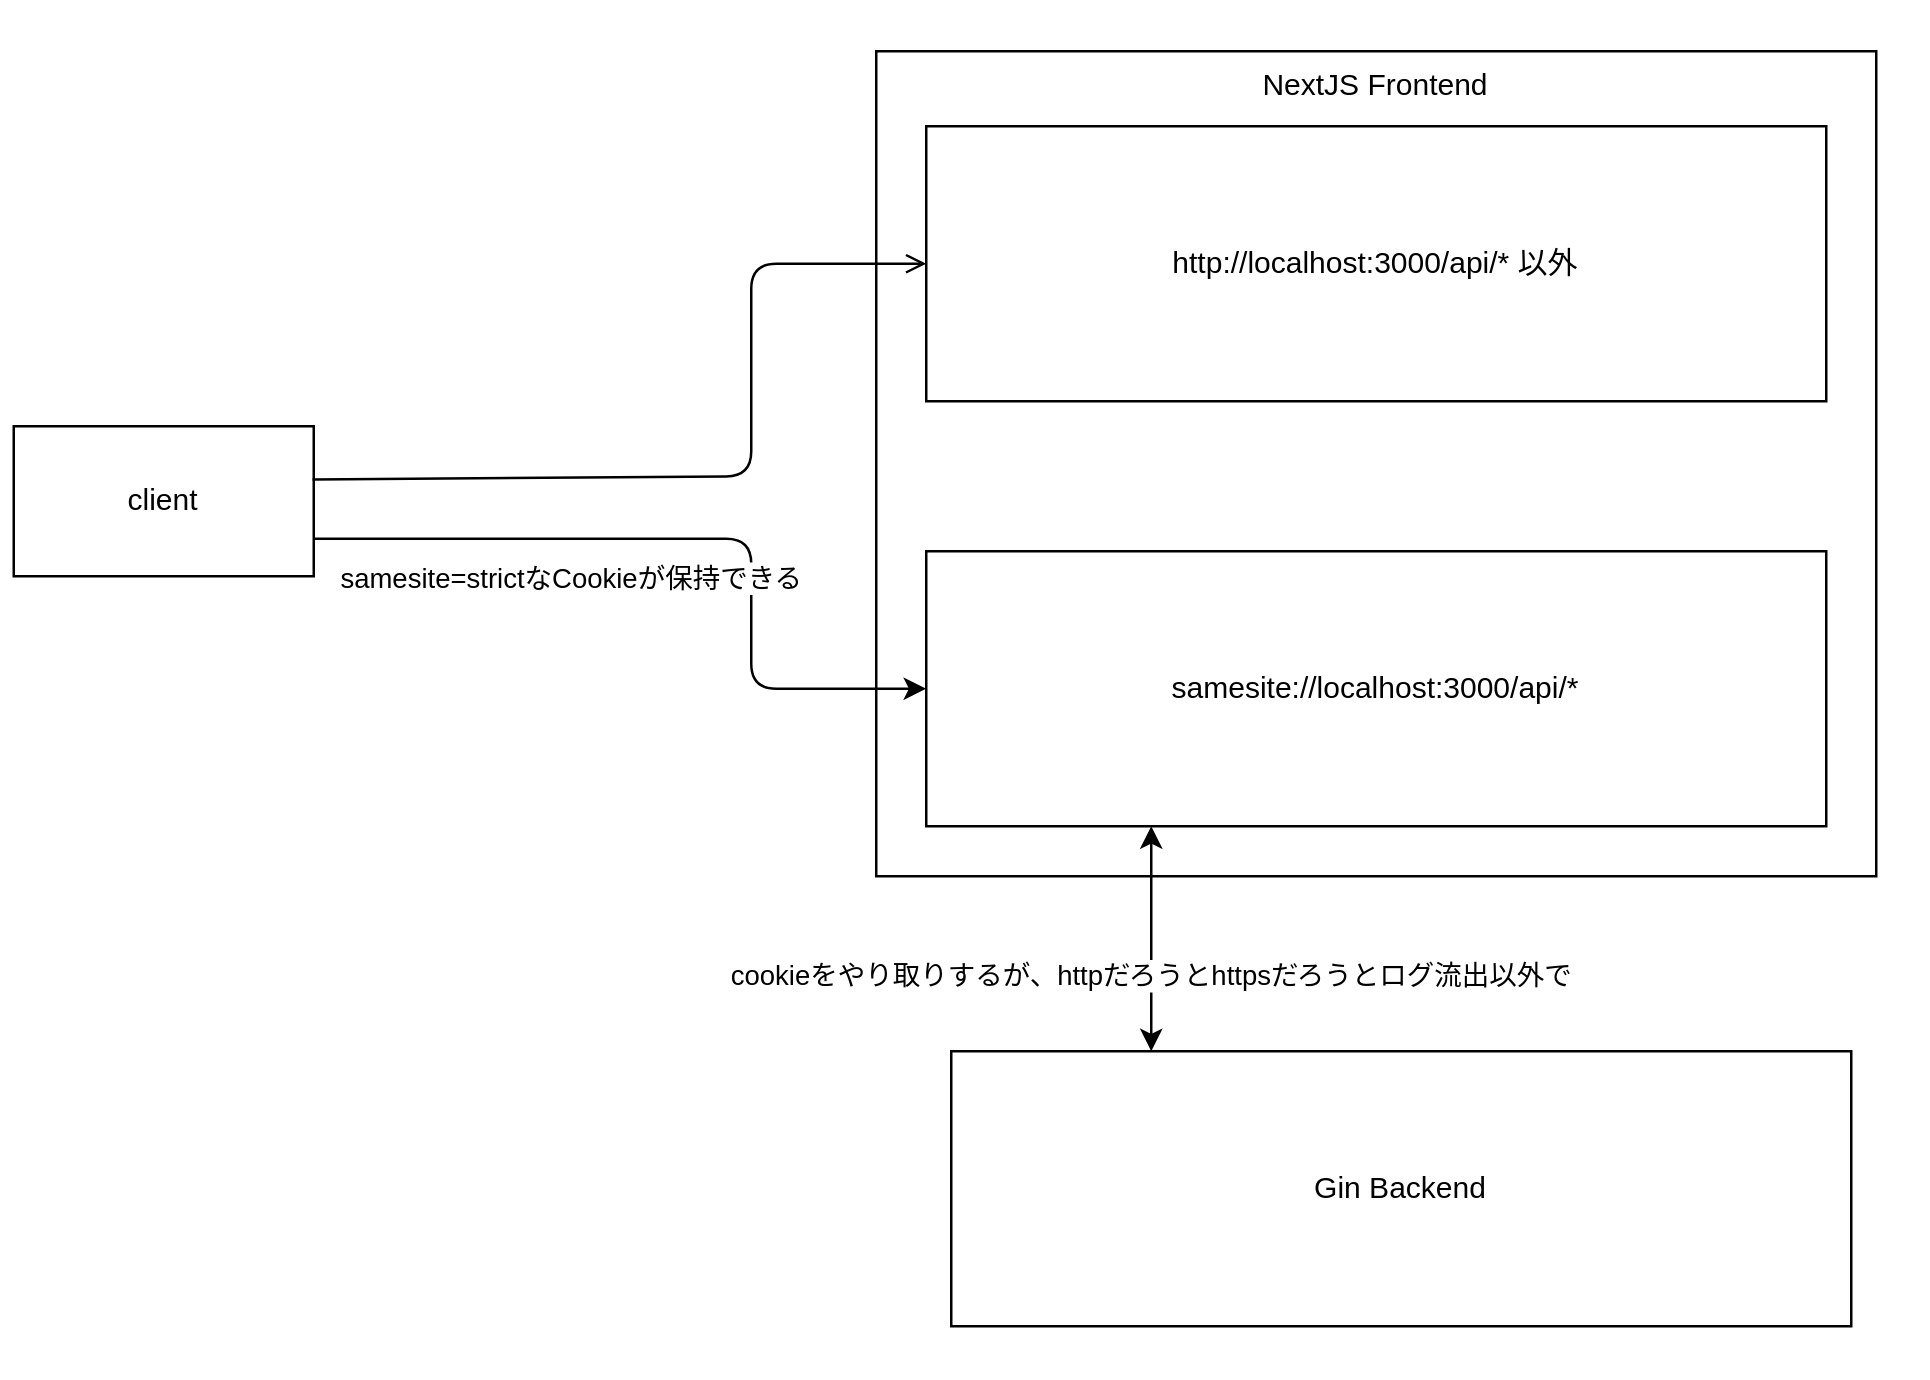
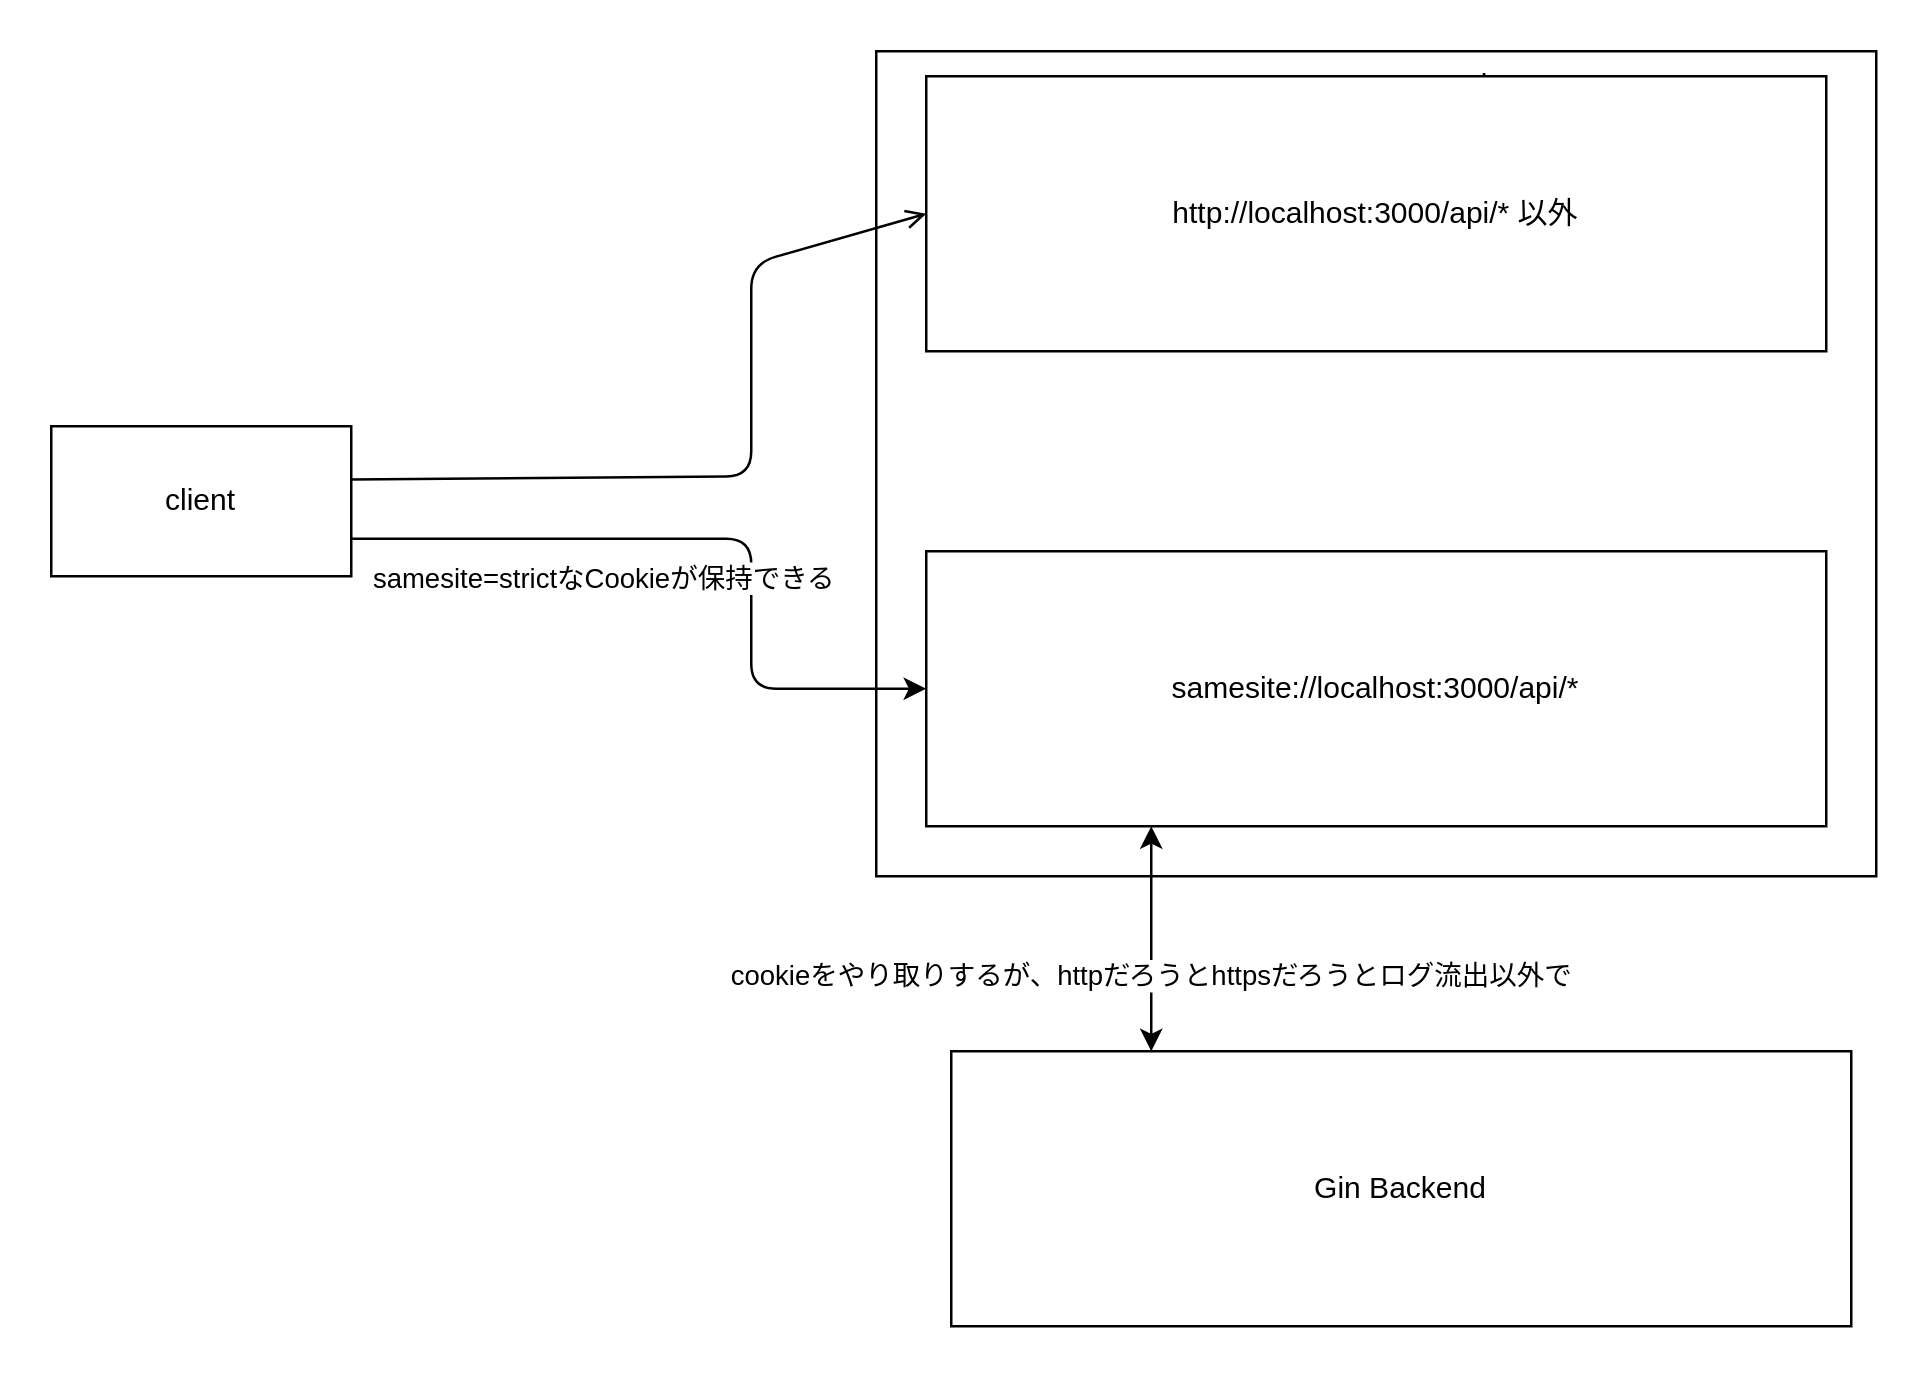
(1376, 264) -> (1376, 214)
(164, 501) -> (201, 501)
